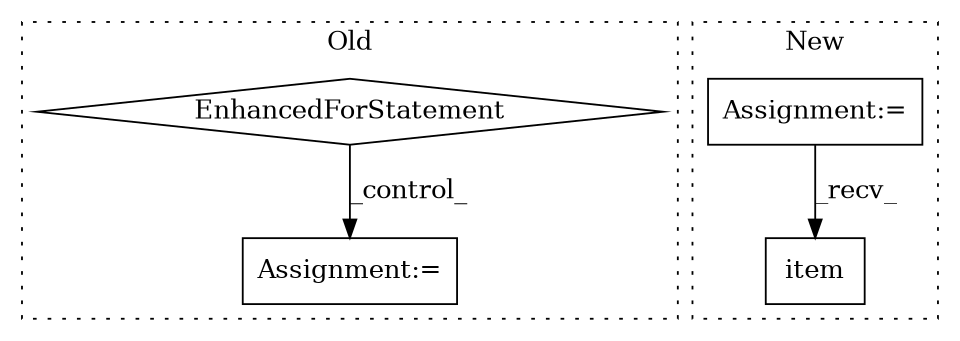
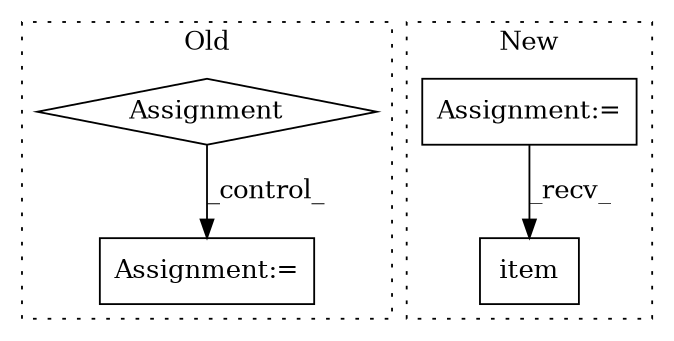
(350, 112) -> (207, 112)
